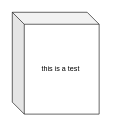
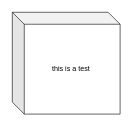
(56, 63) -> (66, 63)
